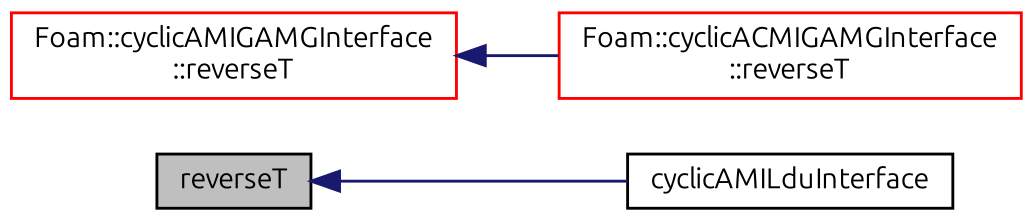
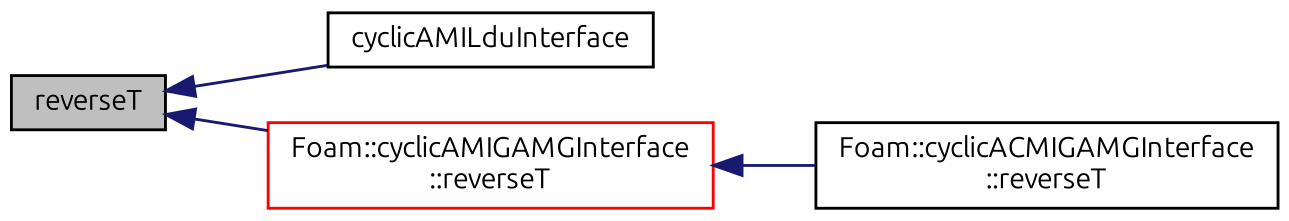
(790, 56) -> (1047, 165)
none -> (231, 125)
